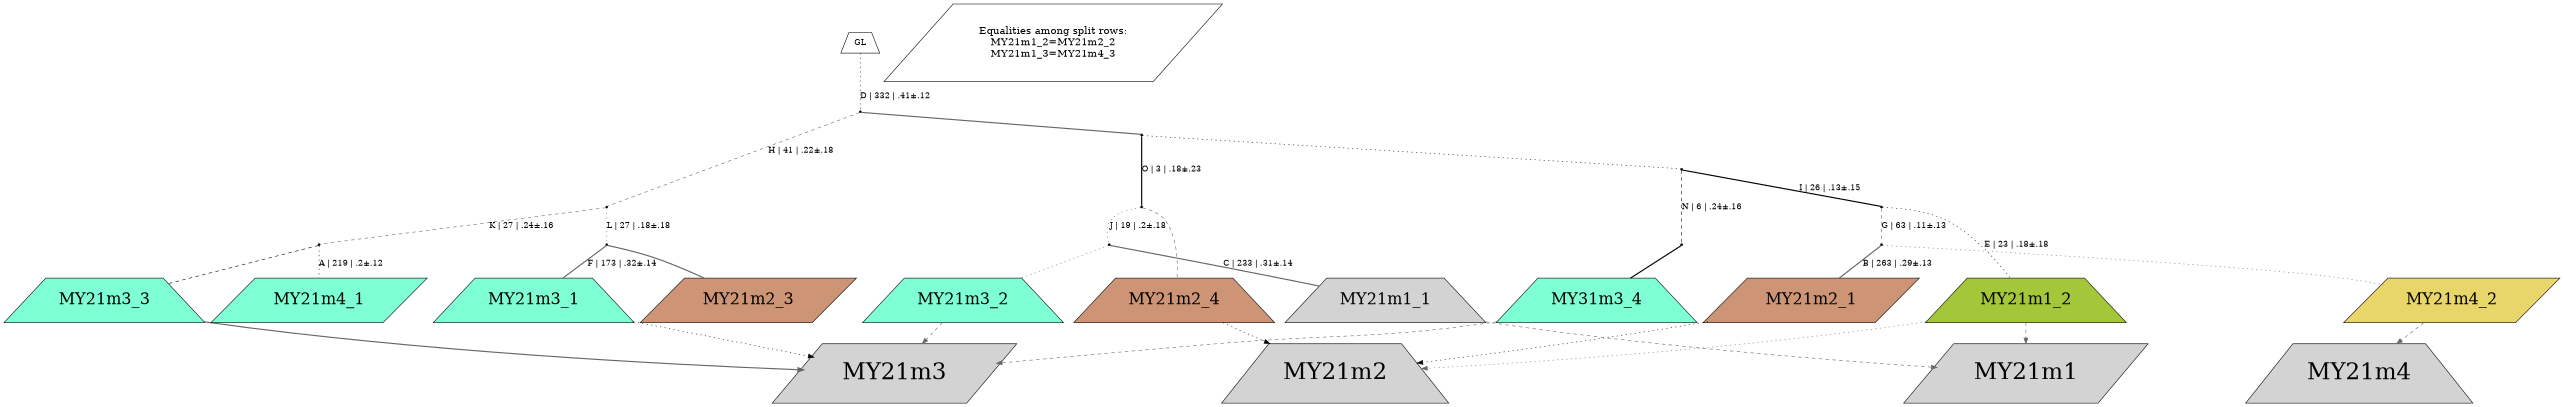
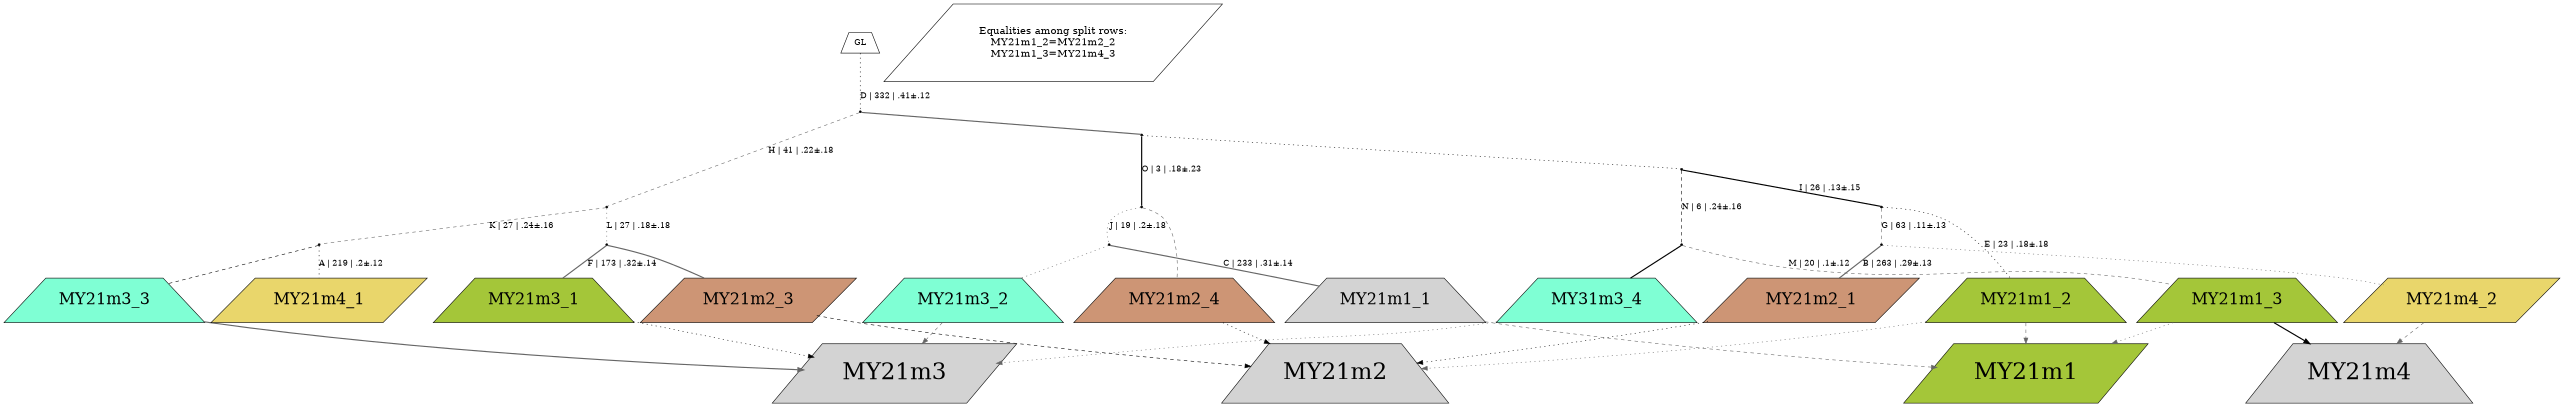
(319, 300) -> (319, 300)
(534, 300) -> (534, 300)
none -> (2237, 300)
(1250, 341) -> (1250, 341)
none -> (1030, 345)
(2026, 373) -> (2026, 373)
